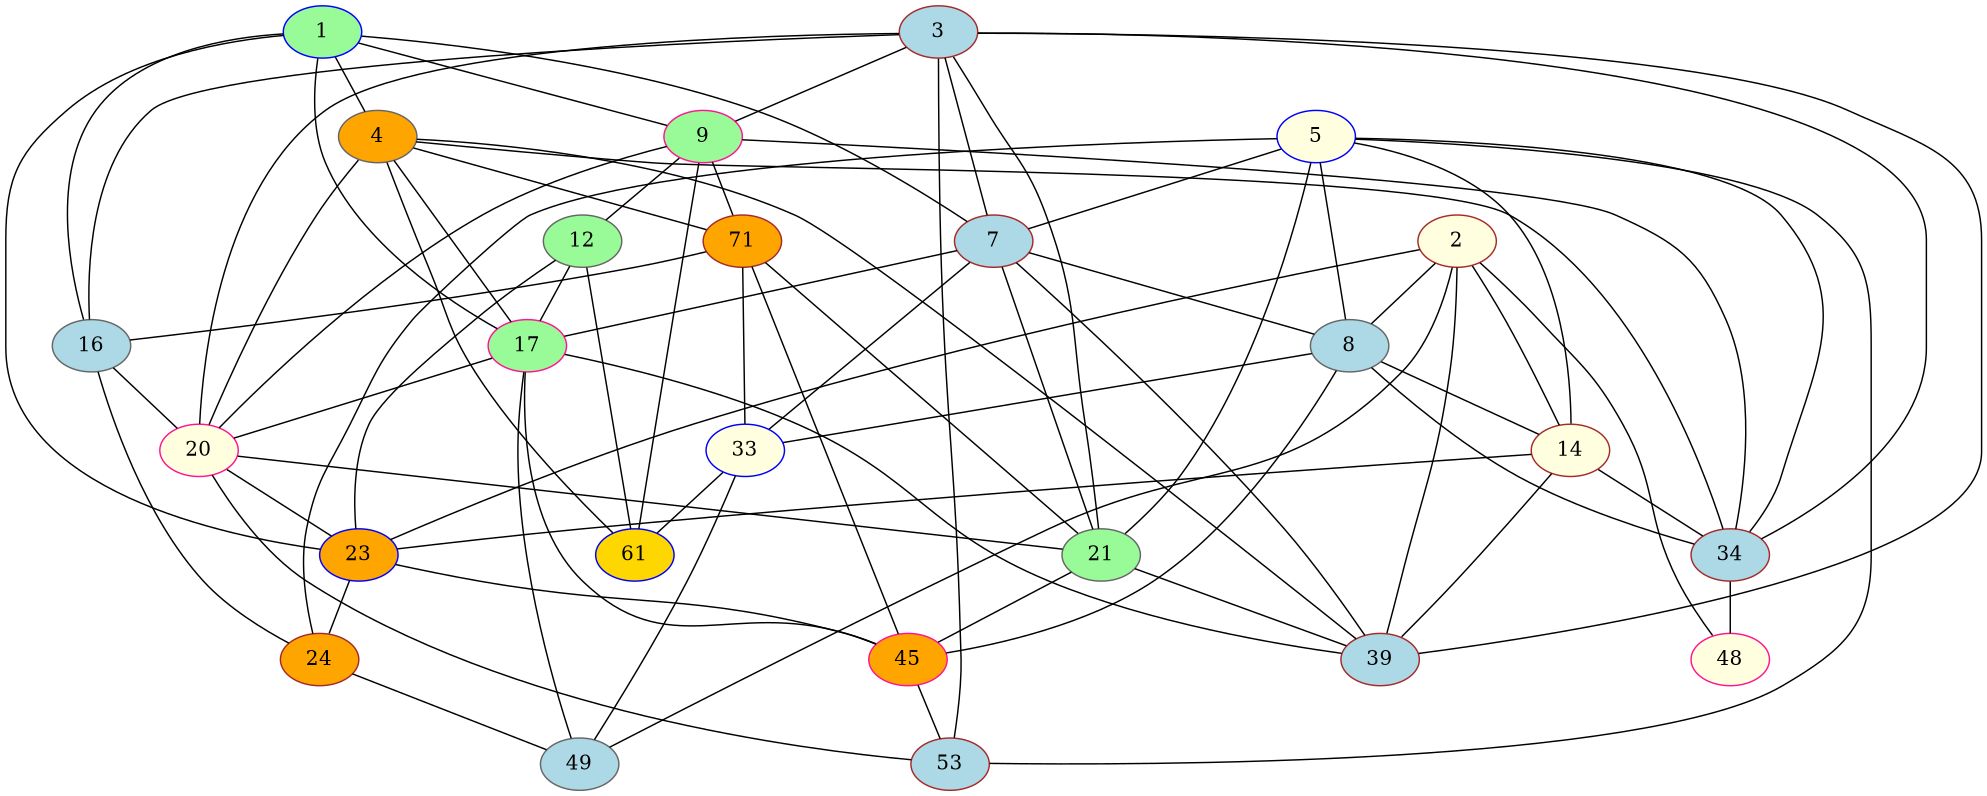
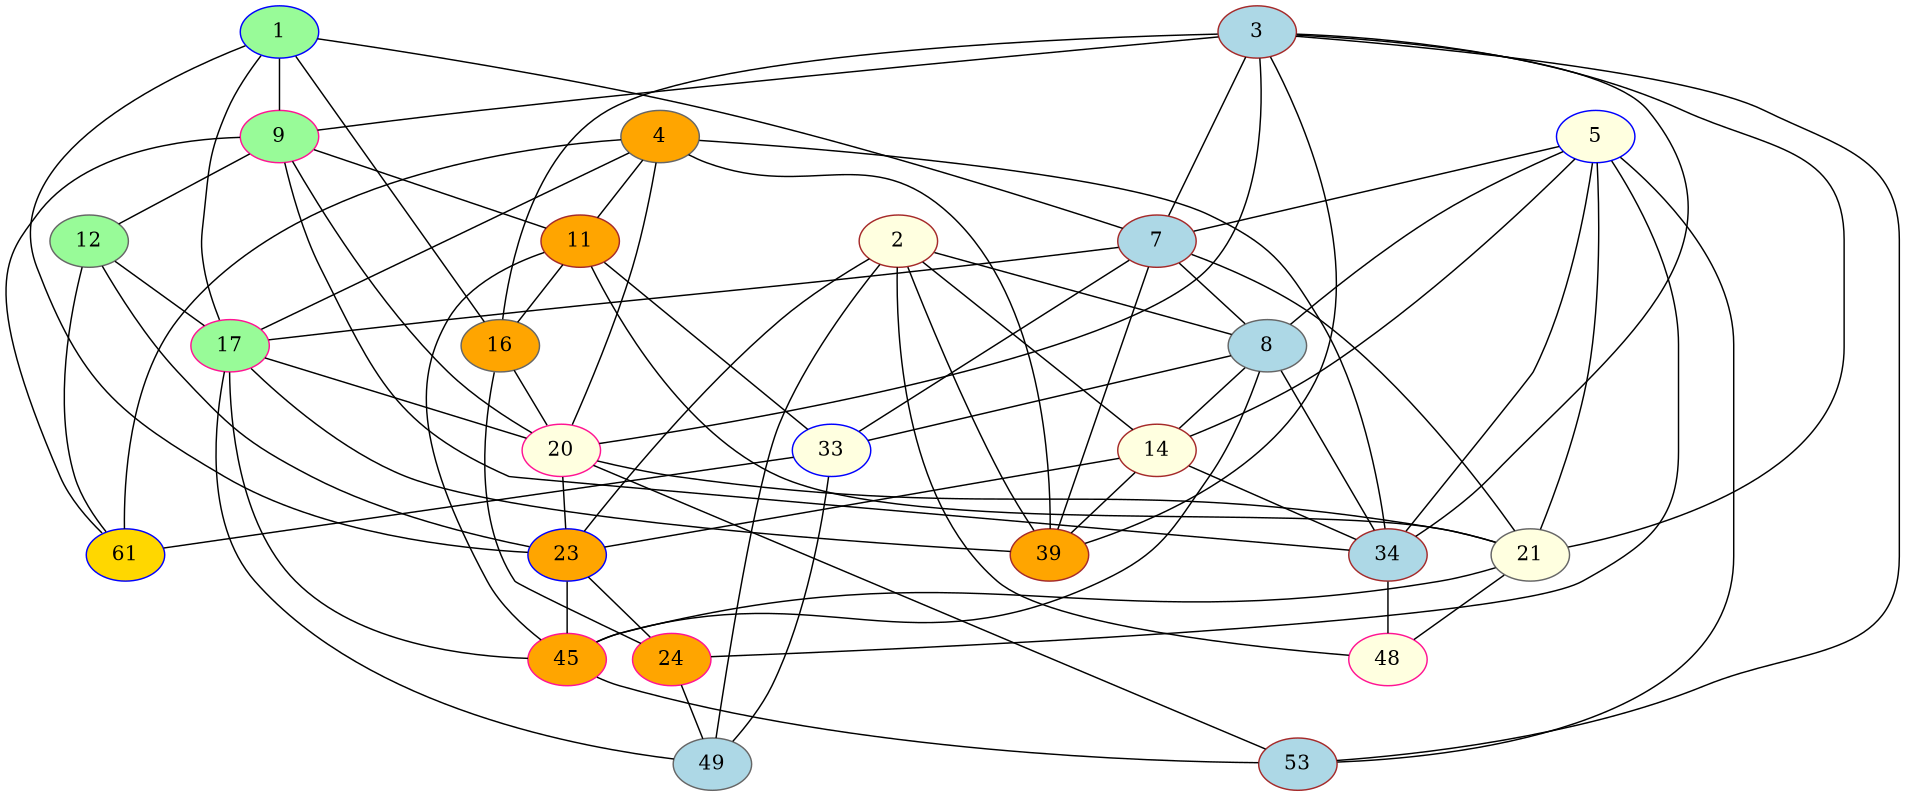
(350, 84) -> none
(742, 241) -> (580, 241)
(92, 346) -> (500, 346)
(1101, 555) -> (1530, 555)
(1241, 607) -> (1443, 619)
(320, 660) -> (672, 660)
(1380, 660) -> (1049, 555)
